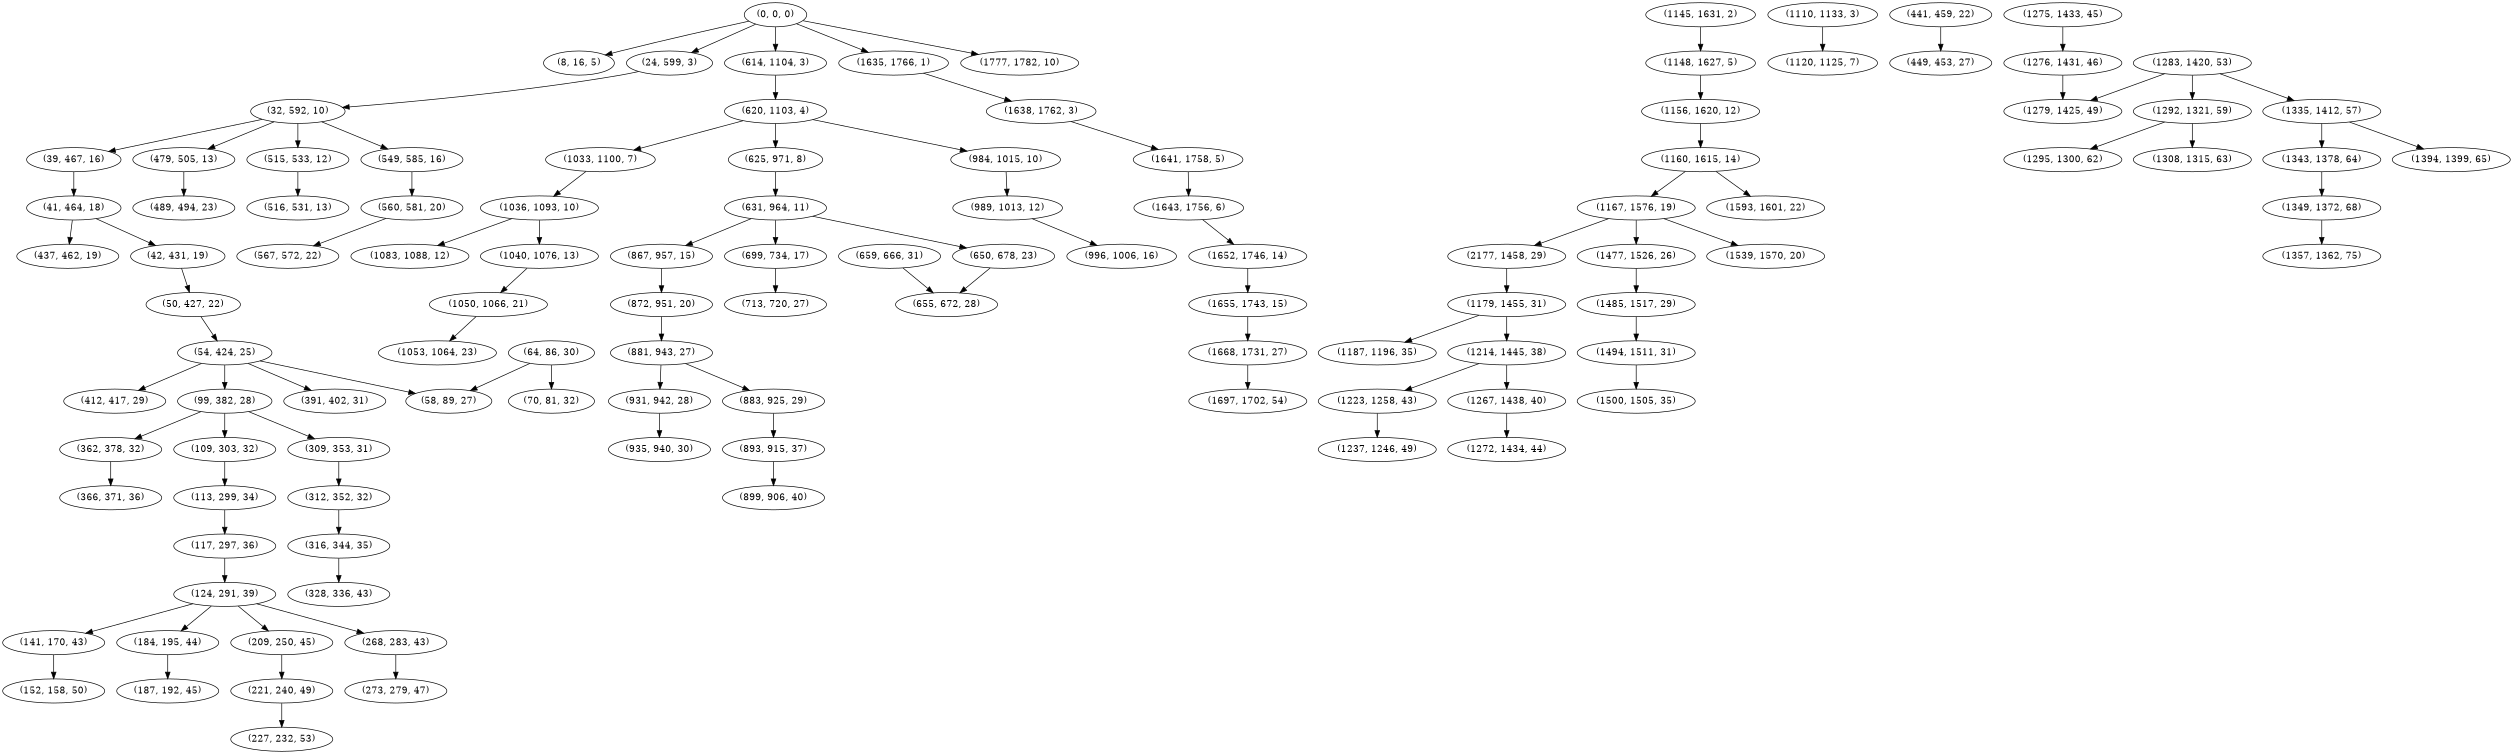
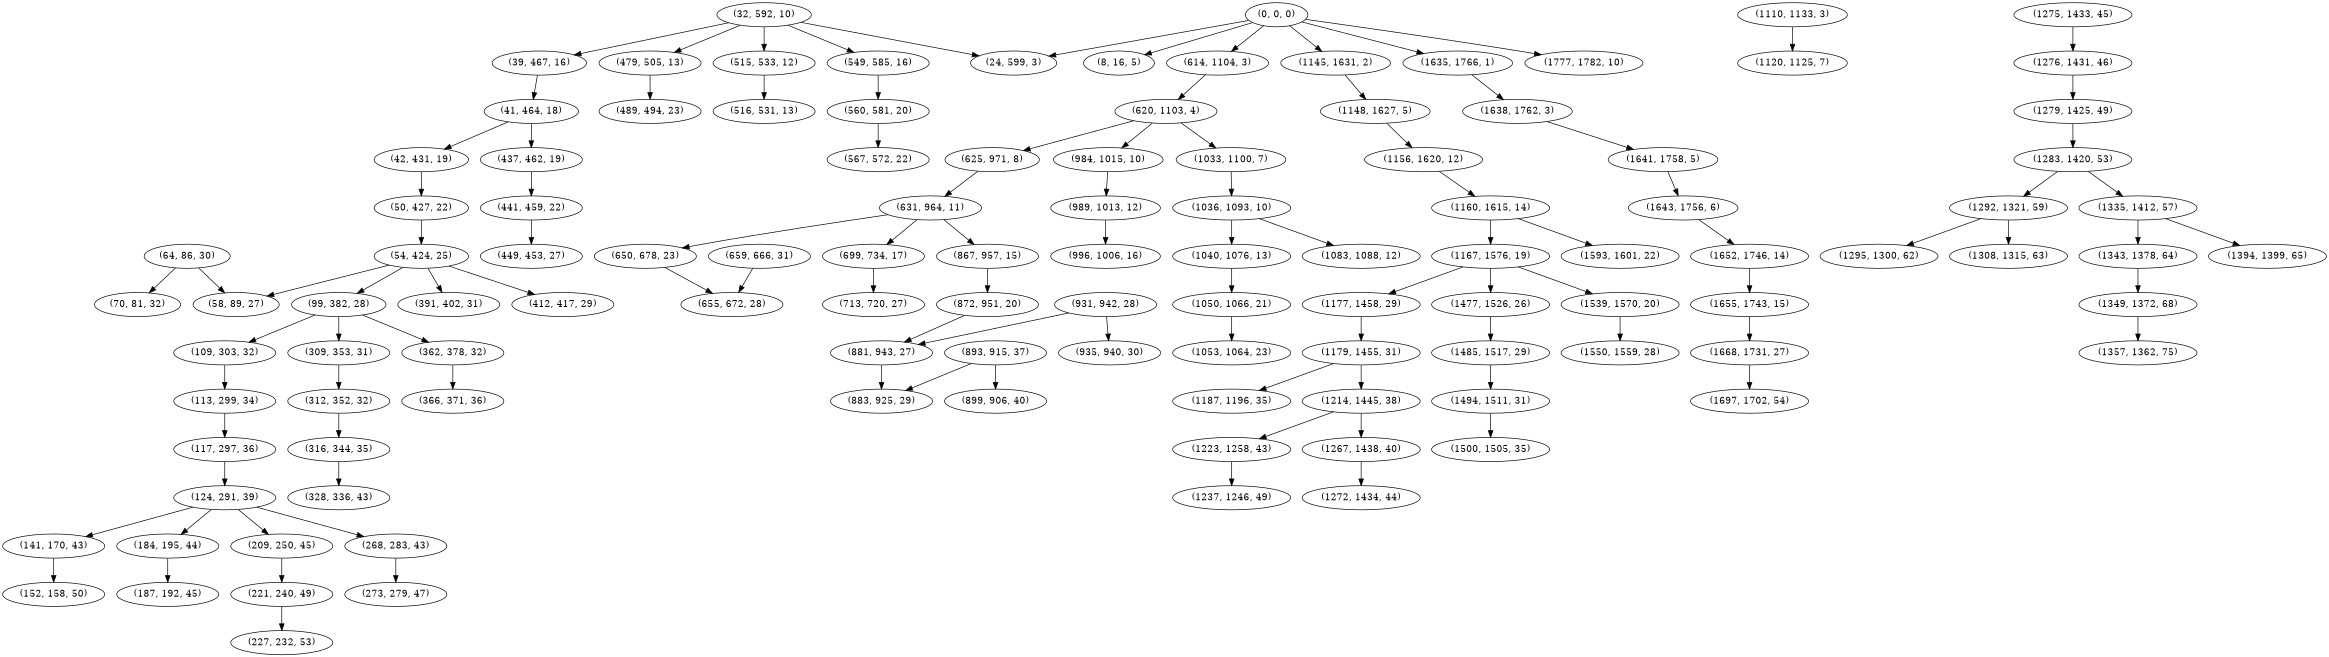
none -> (1303, 36)
(2131, 86) -> (2073, 132)
(494, 93) -> (887, 38)
none -> (531, 181)
(1507, 256) -> (1361, 305)
none -> (1620, 353)
(661, 374) -> (997, 328)
(773, 422) -> (942, 376)
